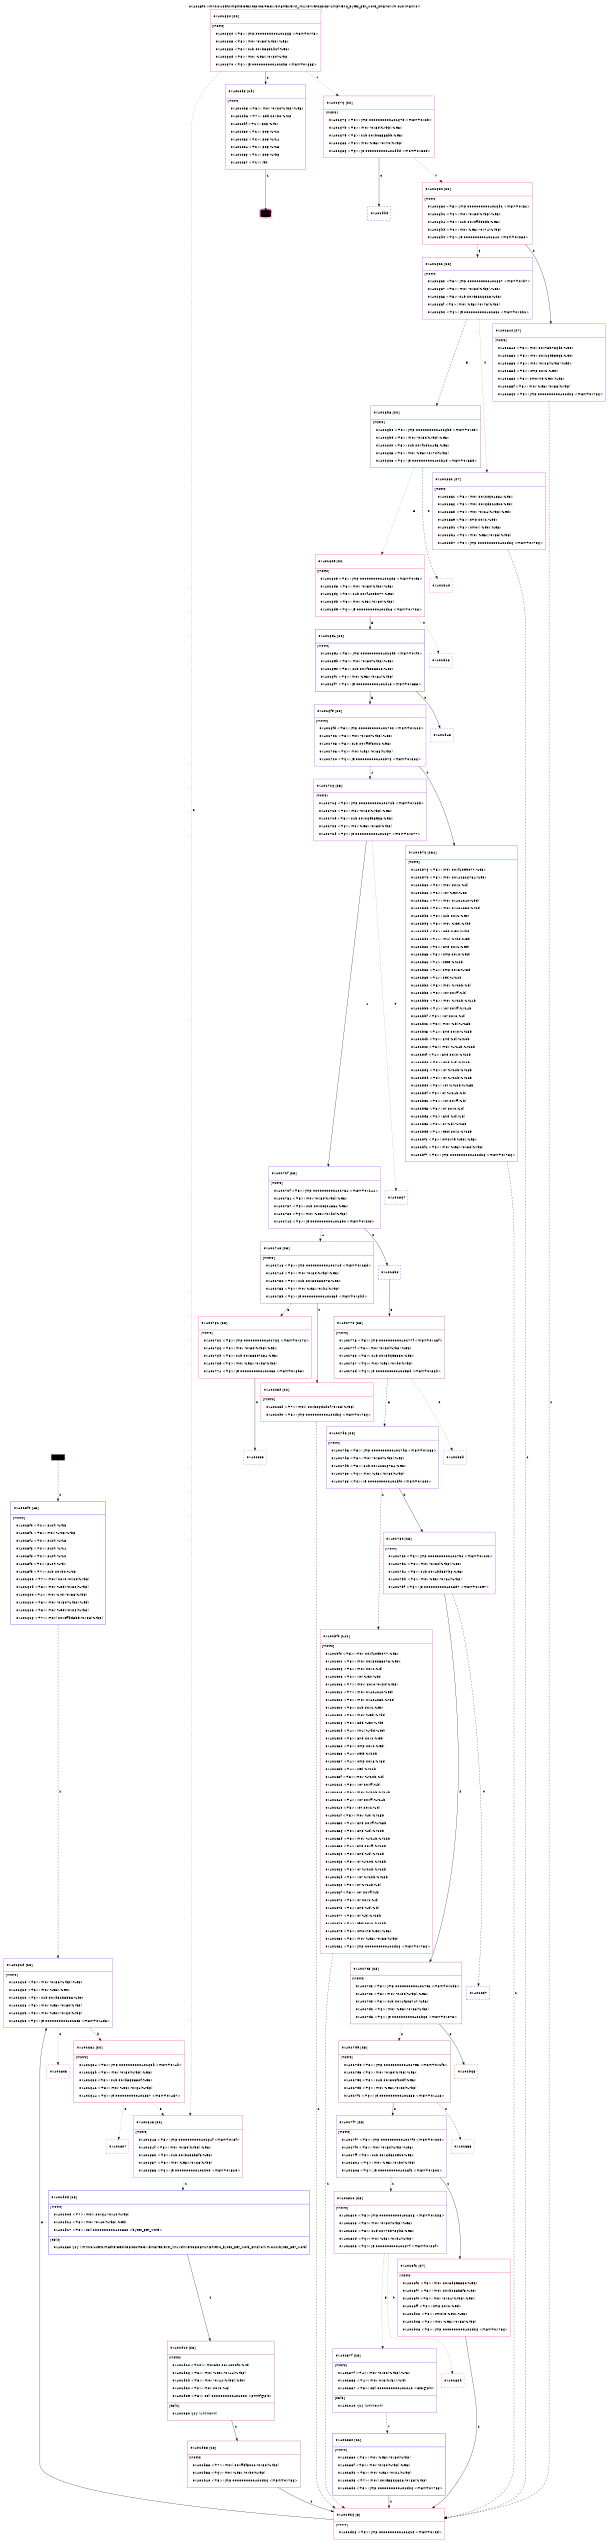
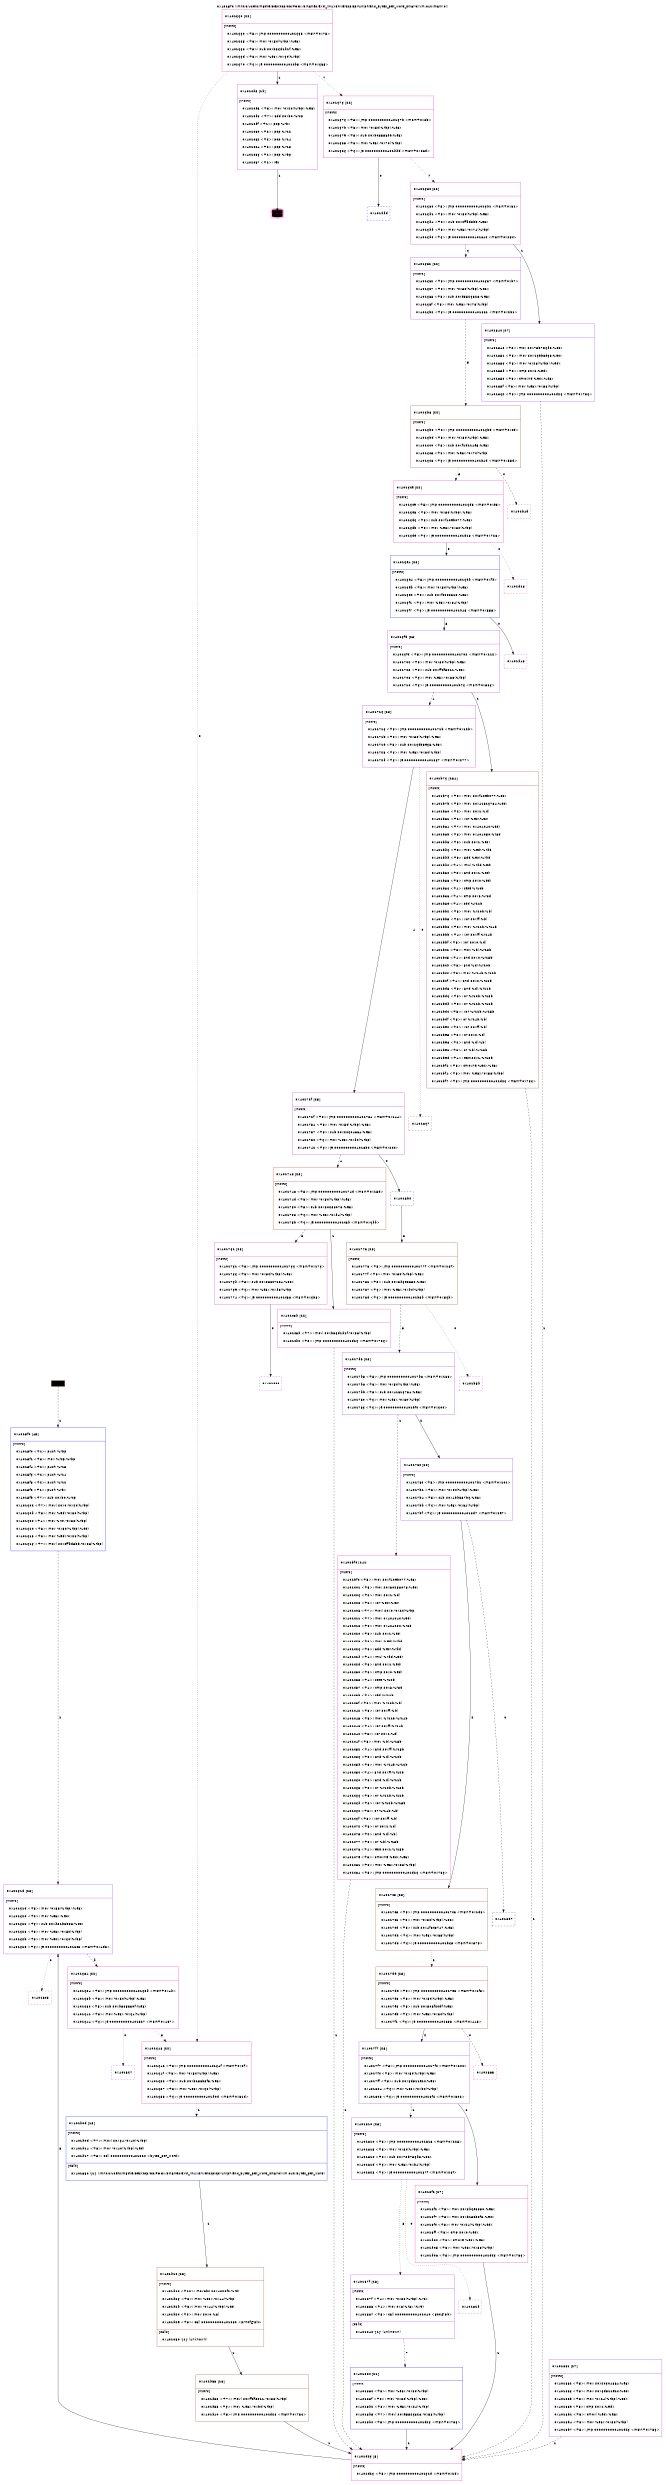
(483, 394) -> none
(466, 2072) -> none
